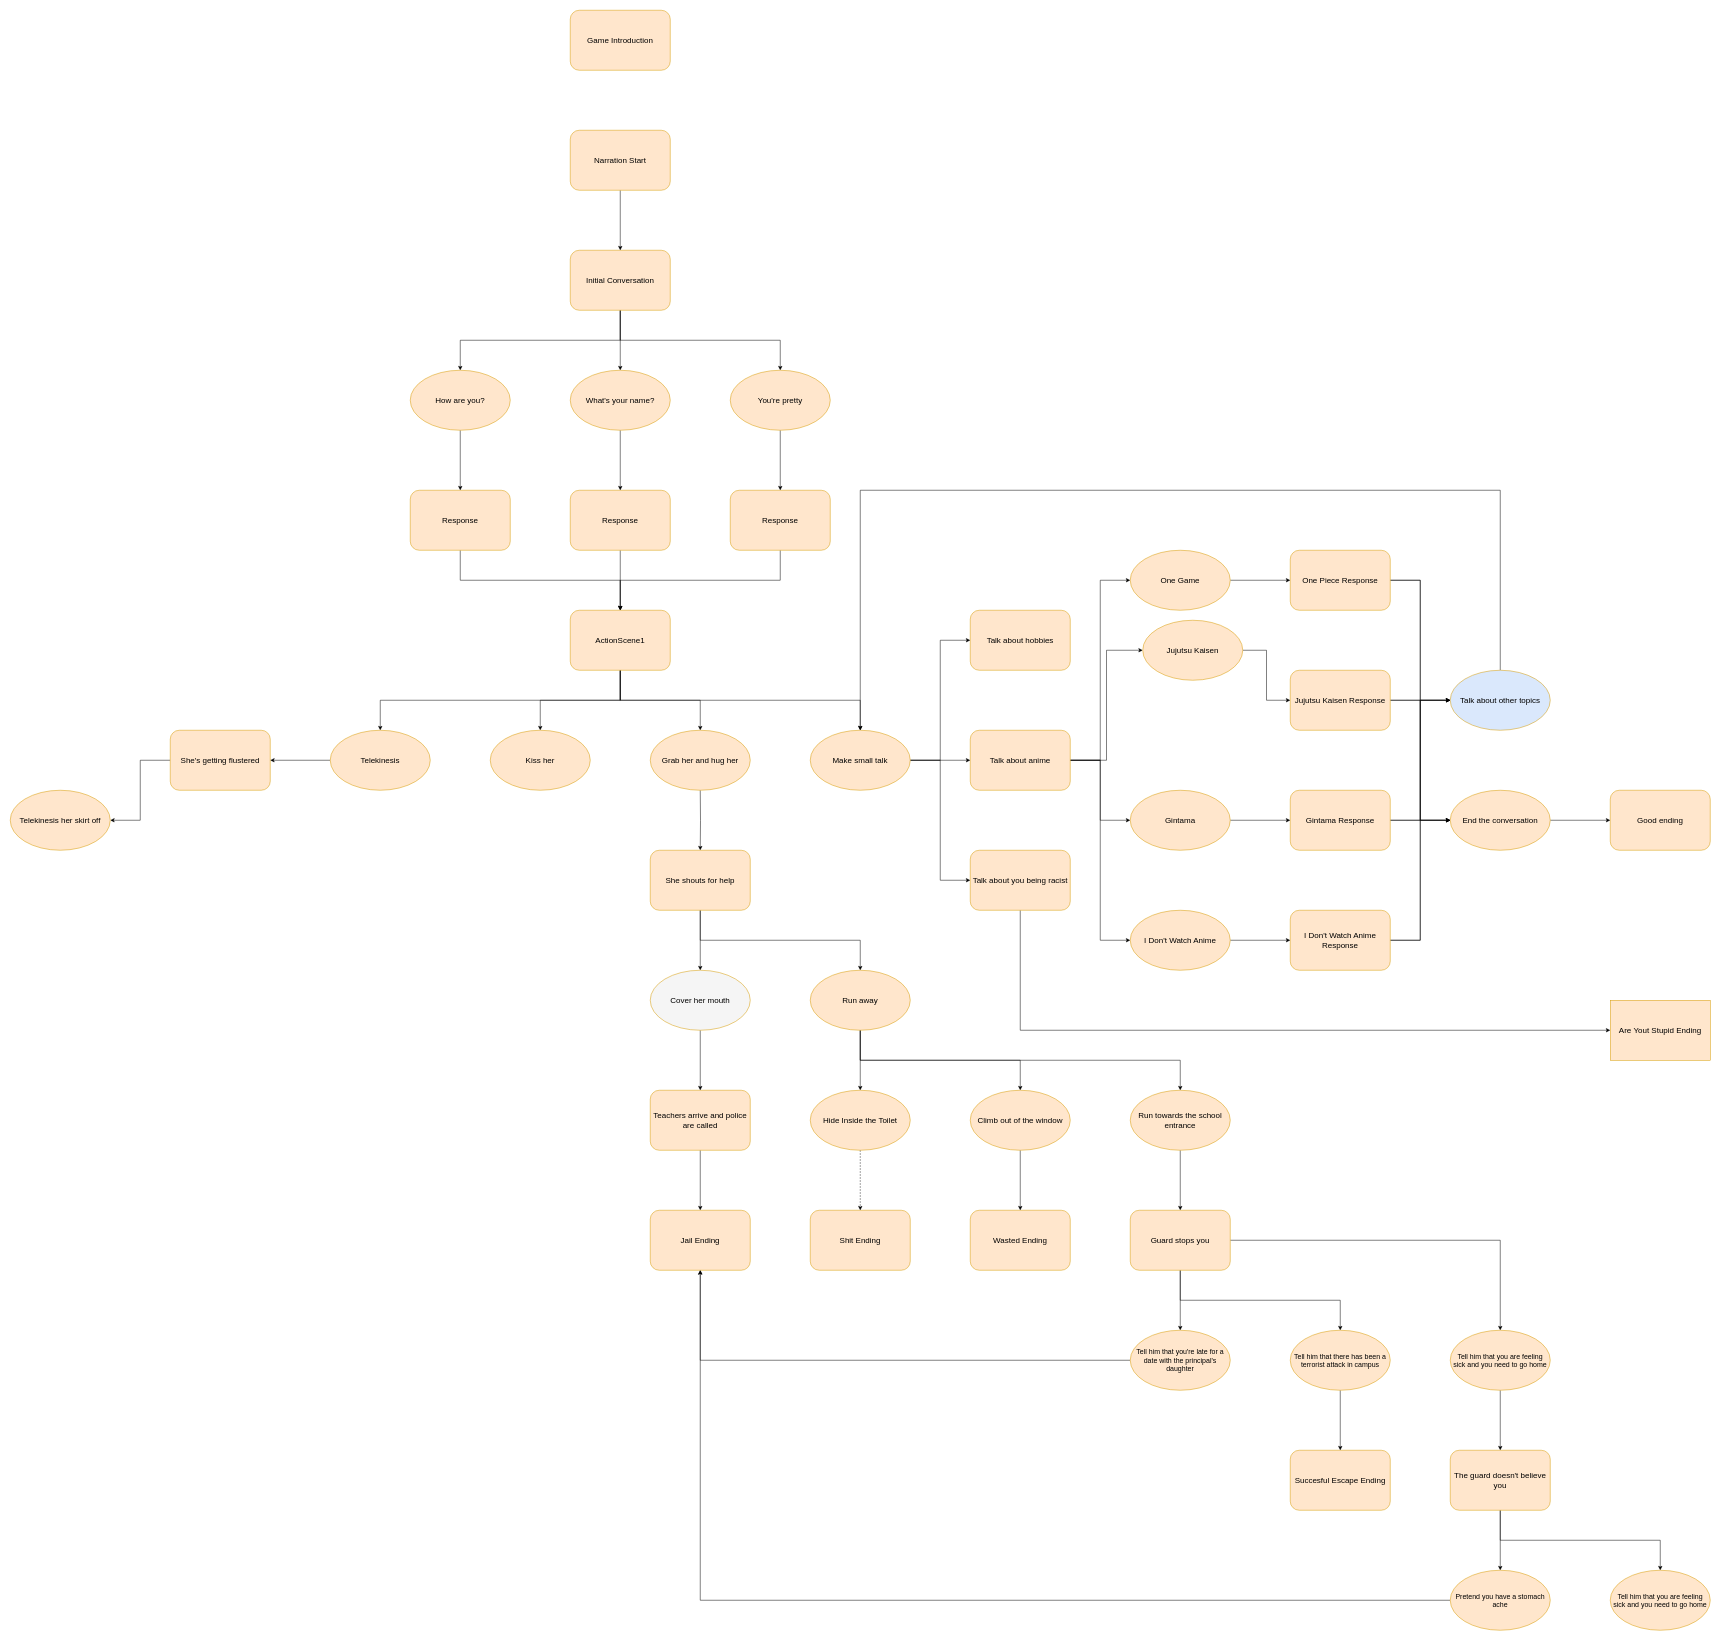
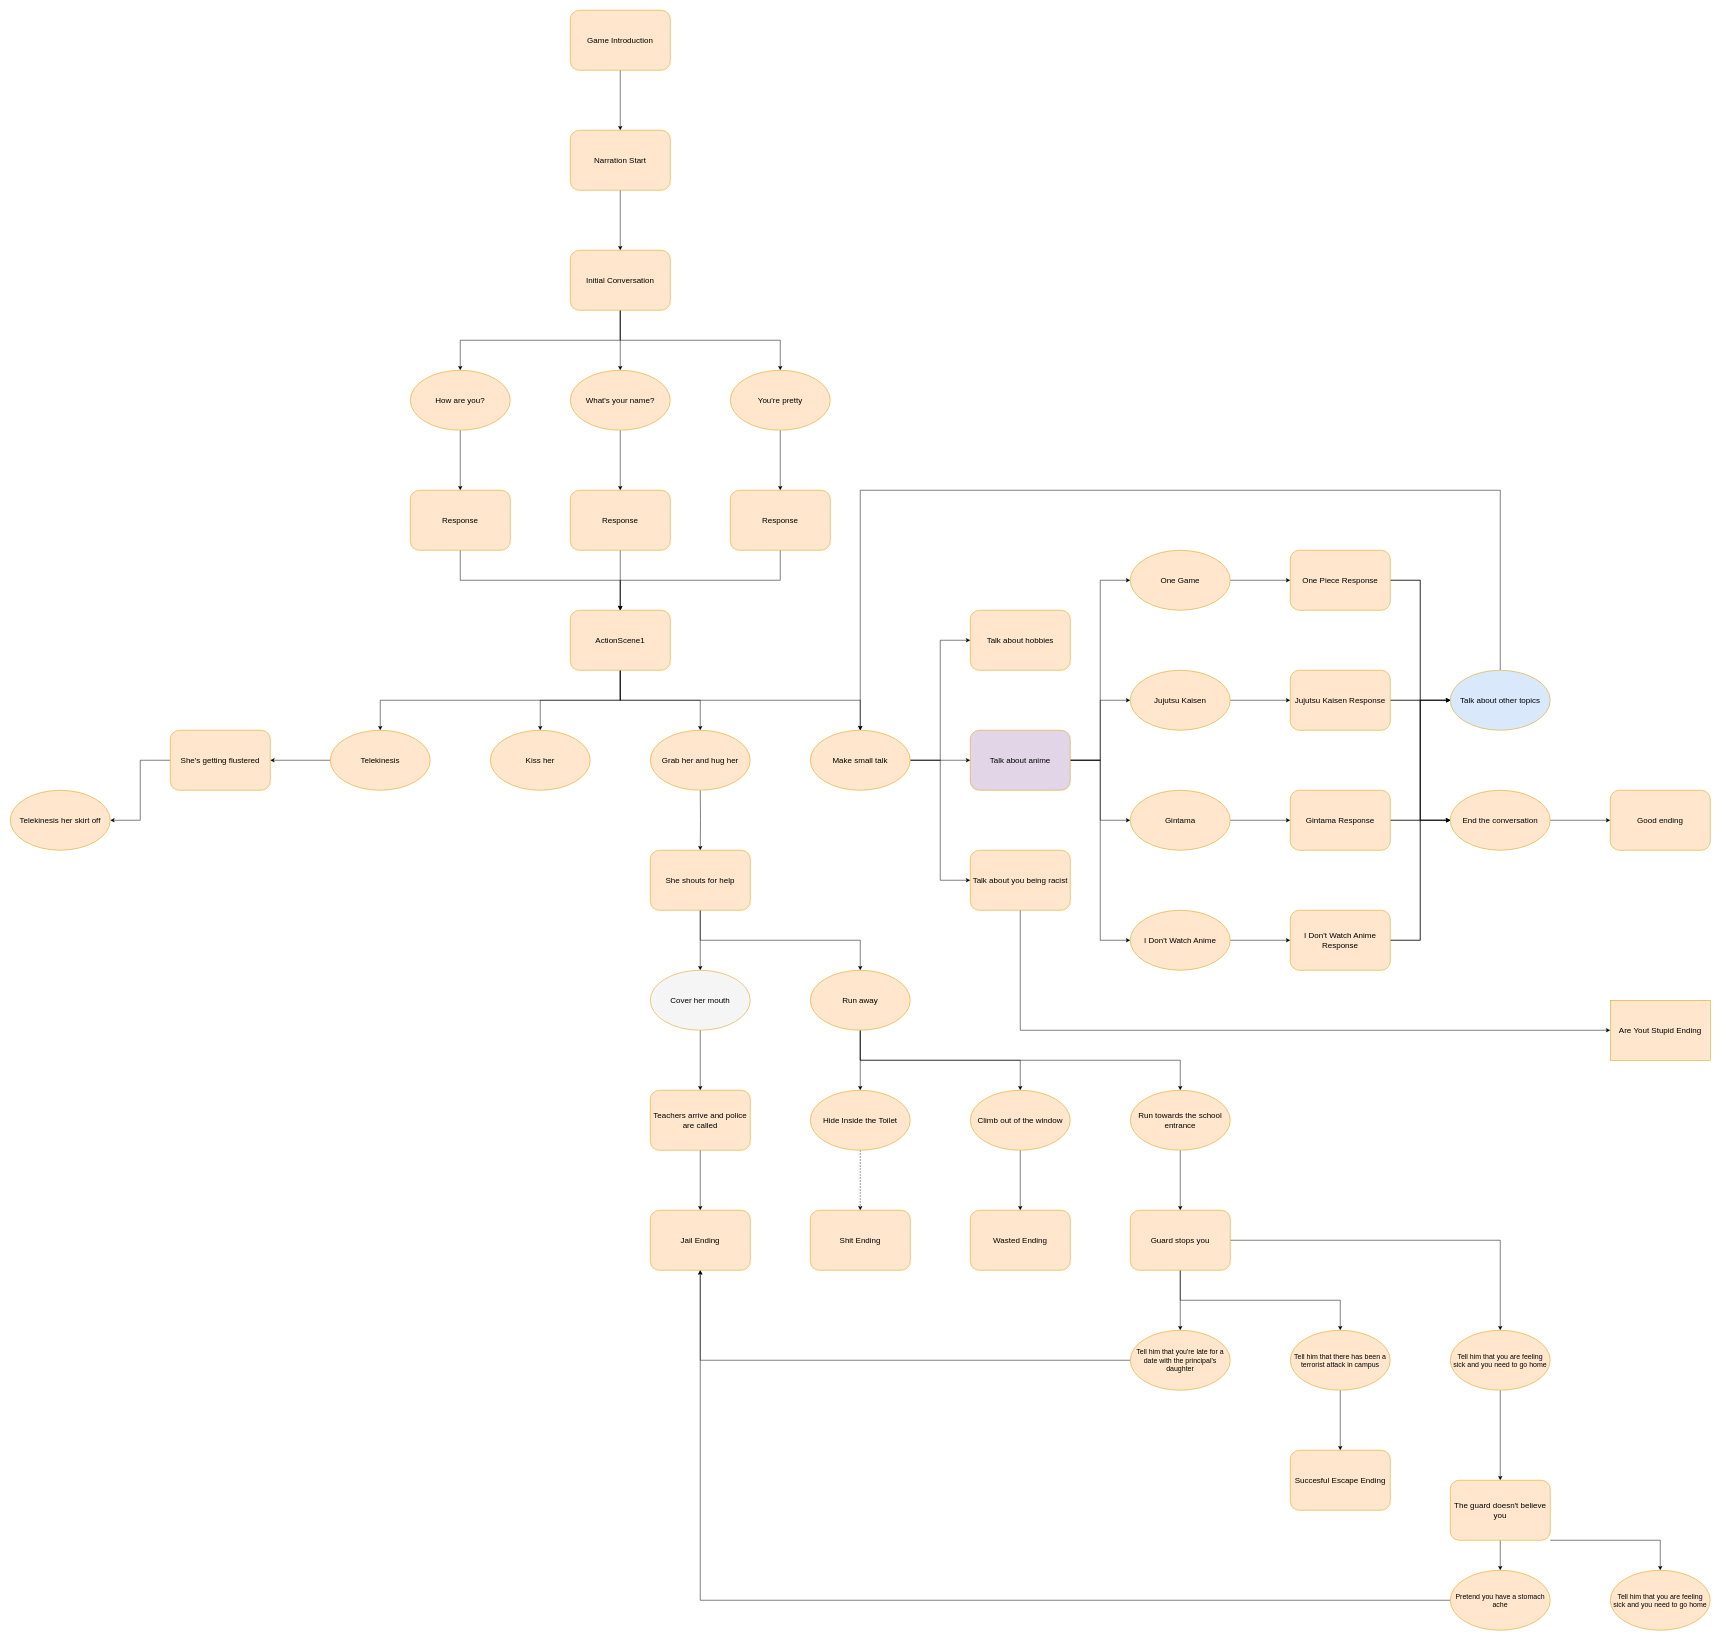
none -> (620, 125)
(1193, 650) -> (1180, 700)
(1020, 760) -> (1020, 760)
(1500, 1480) -> (1500, 1510)
